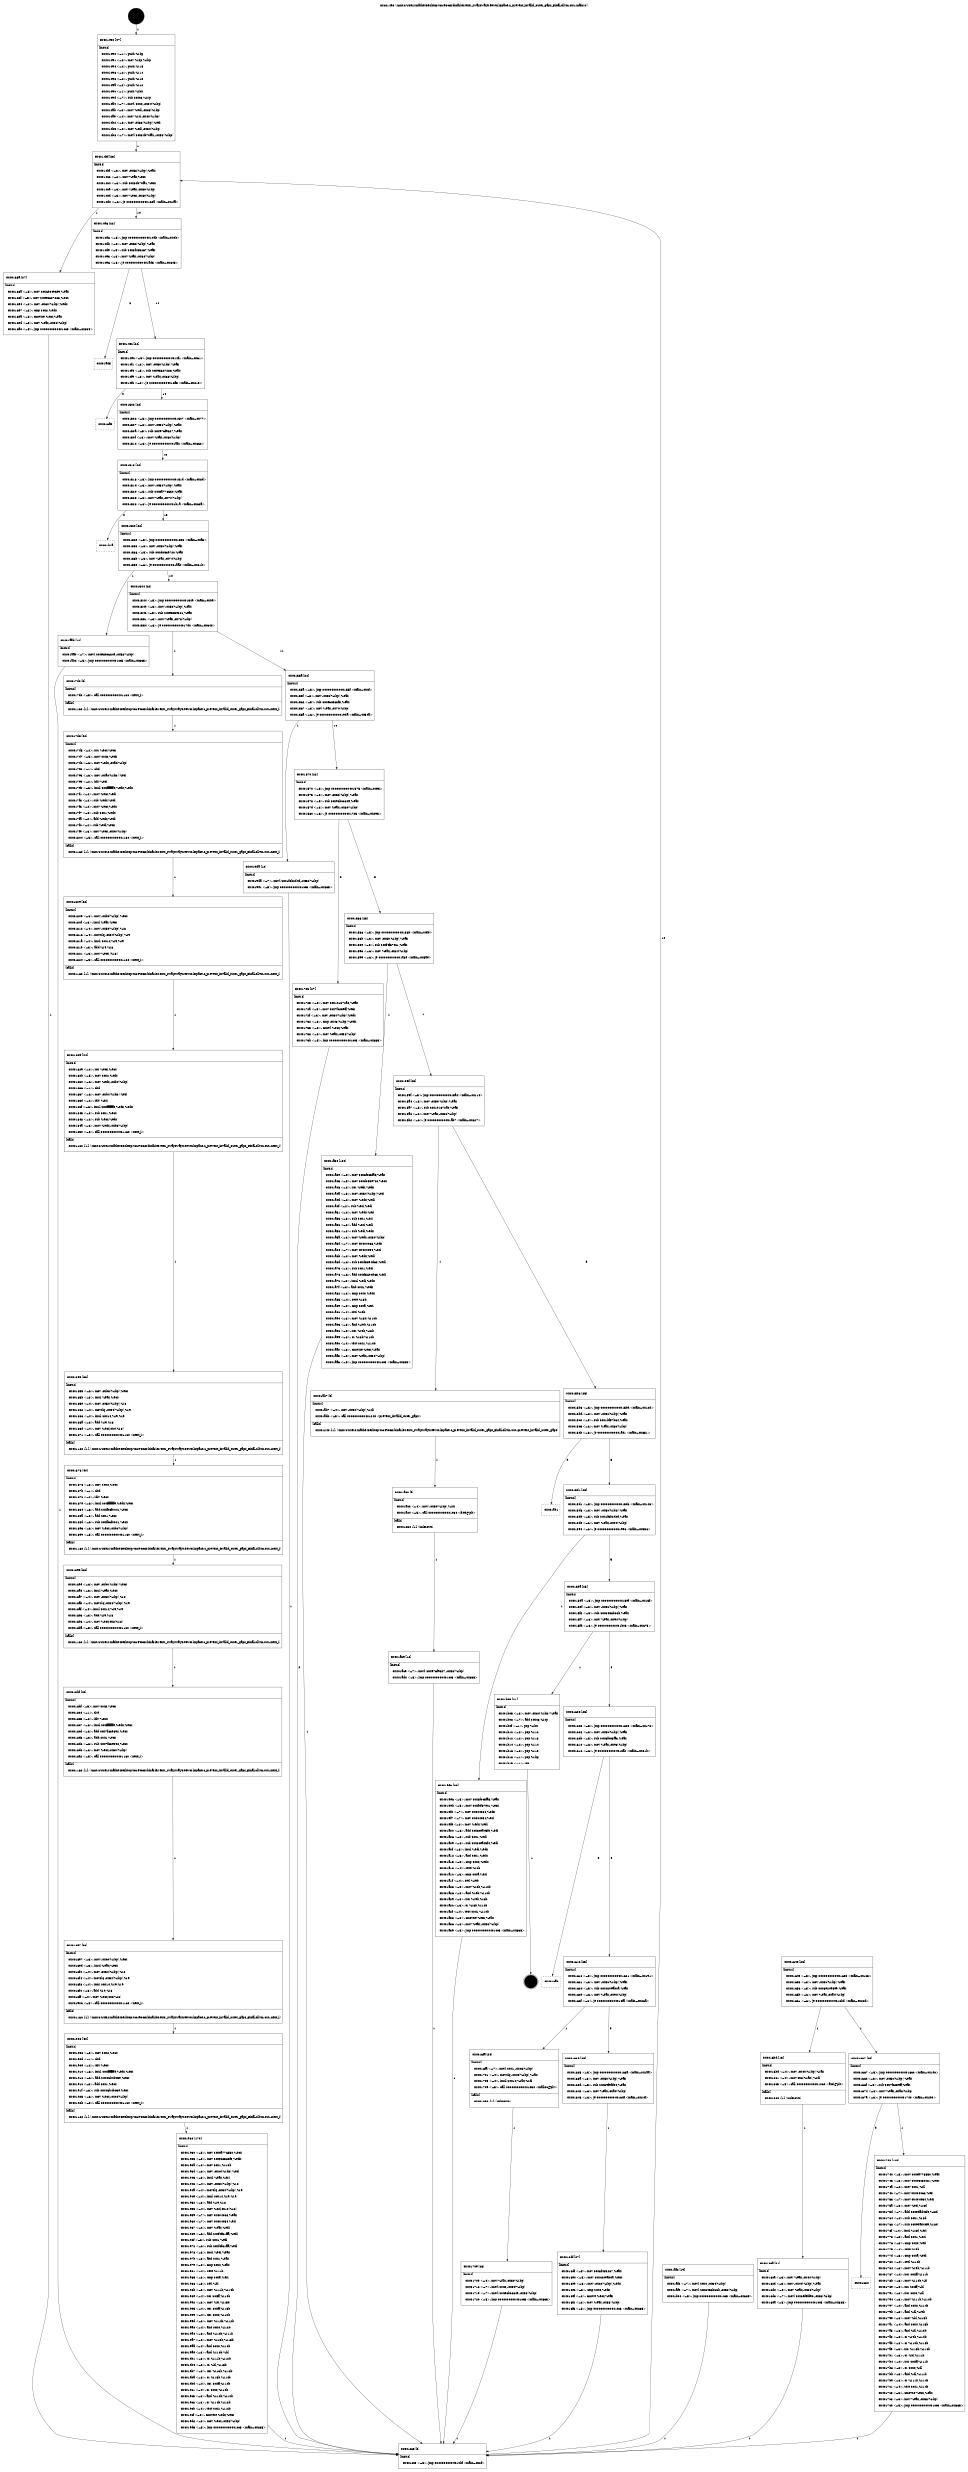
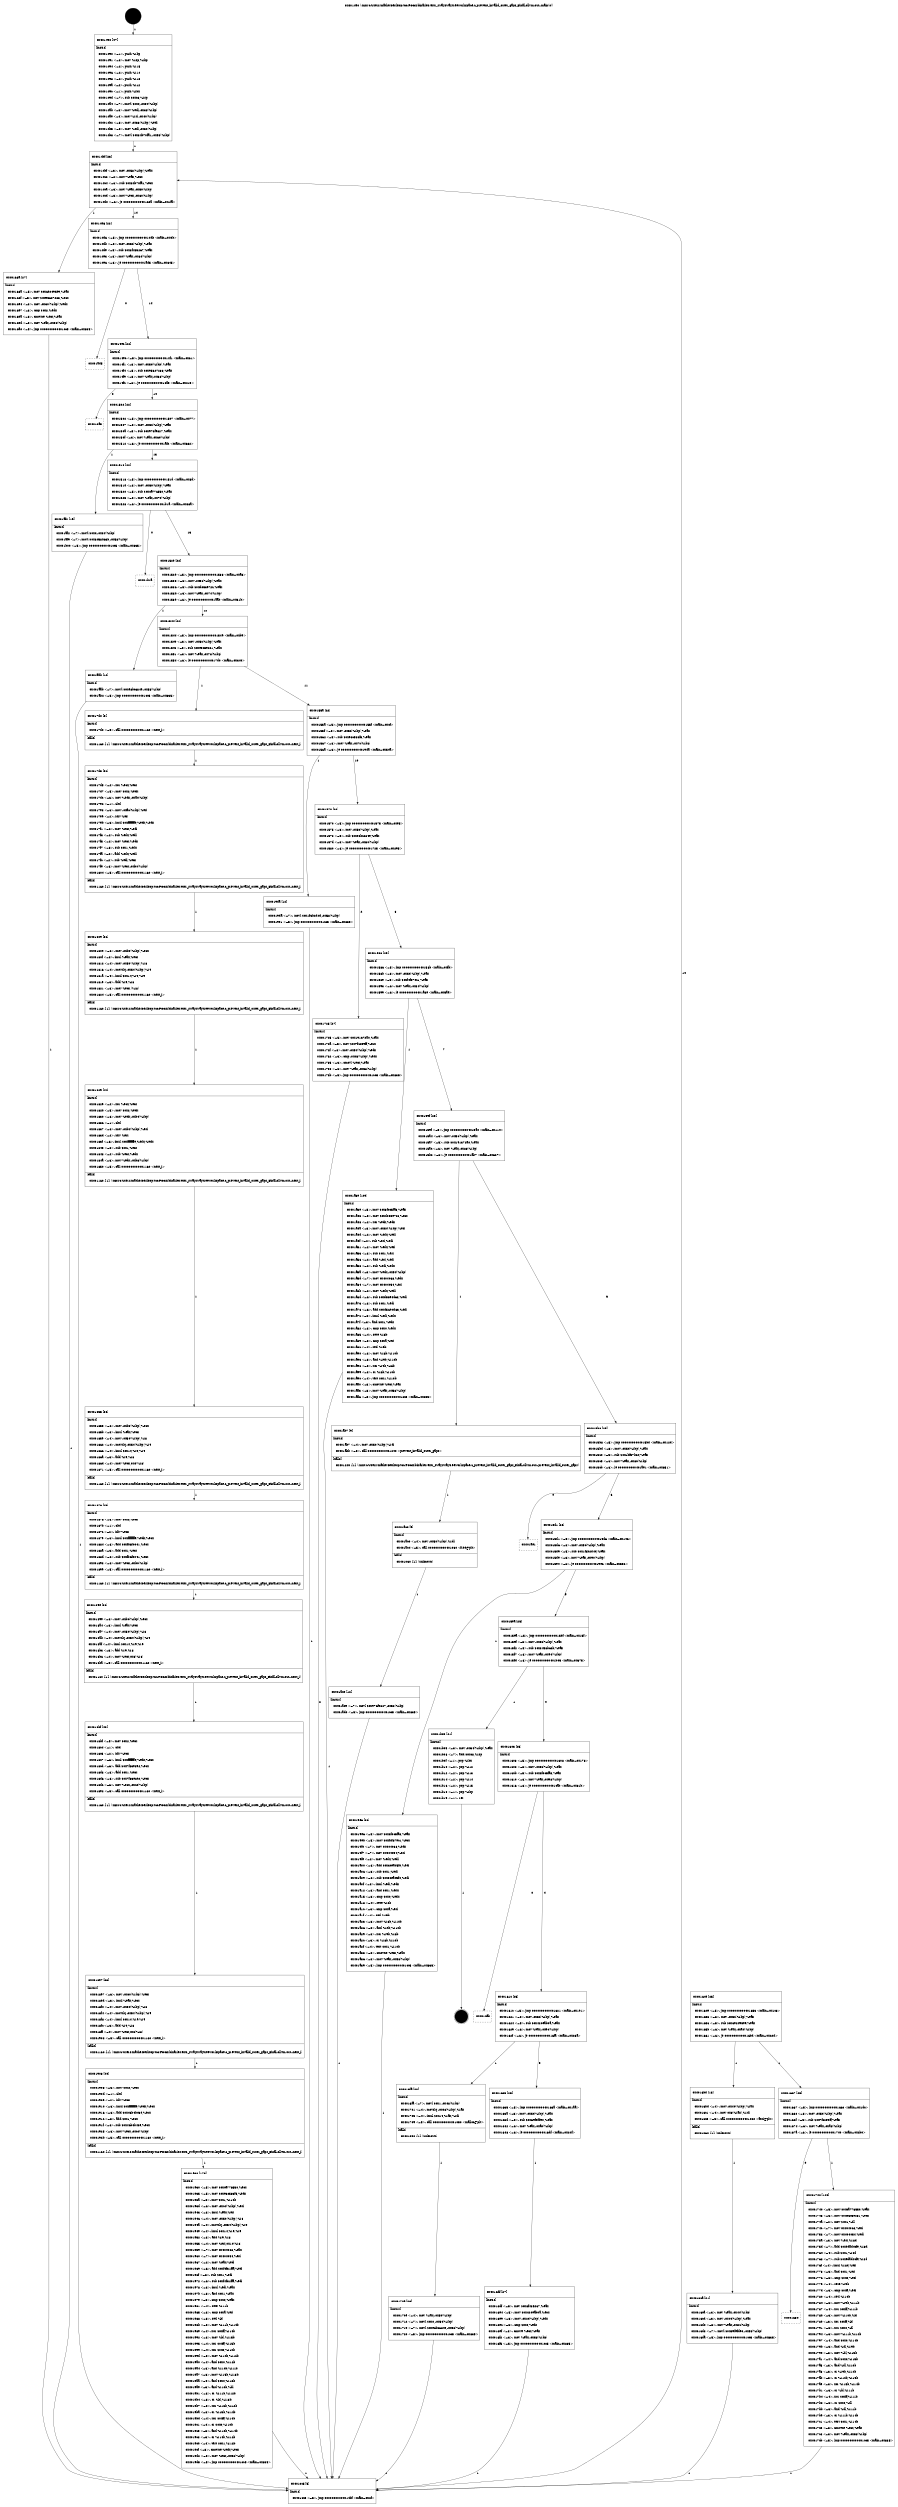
none -> (98, 479)
